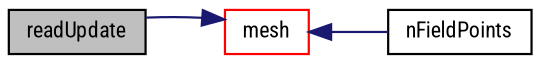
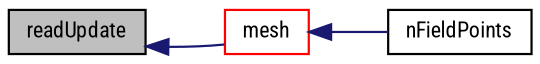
(174, 17) -> (197, 46)
